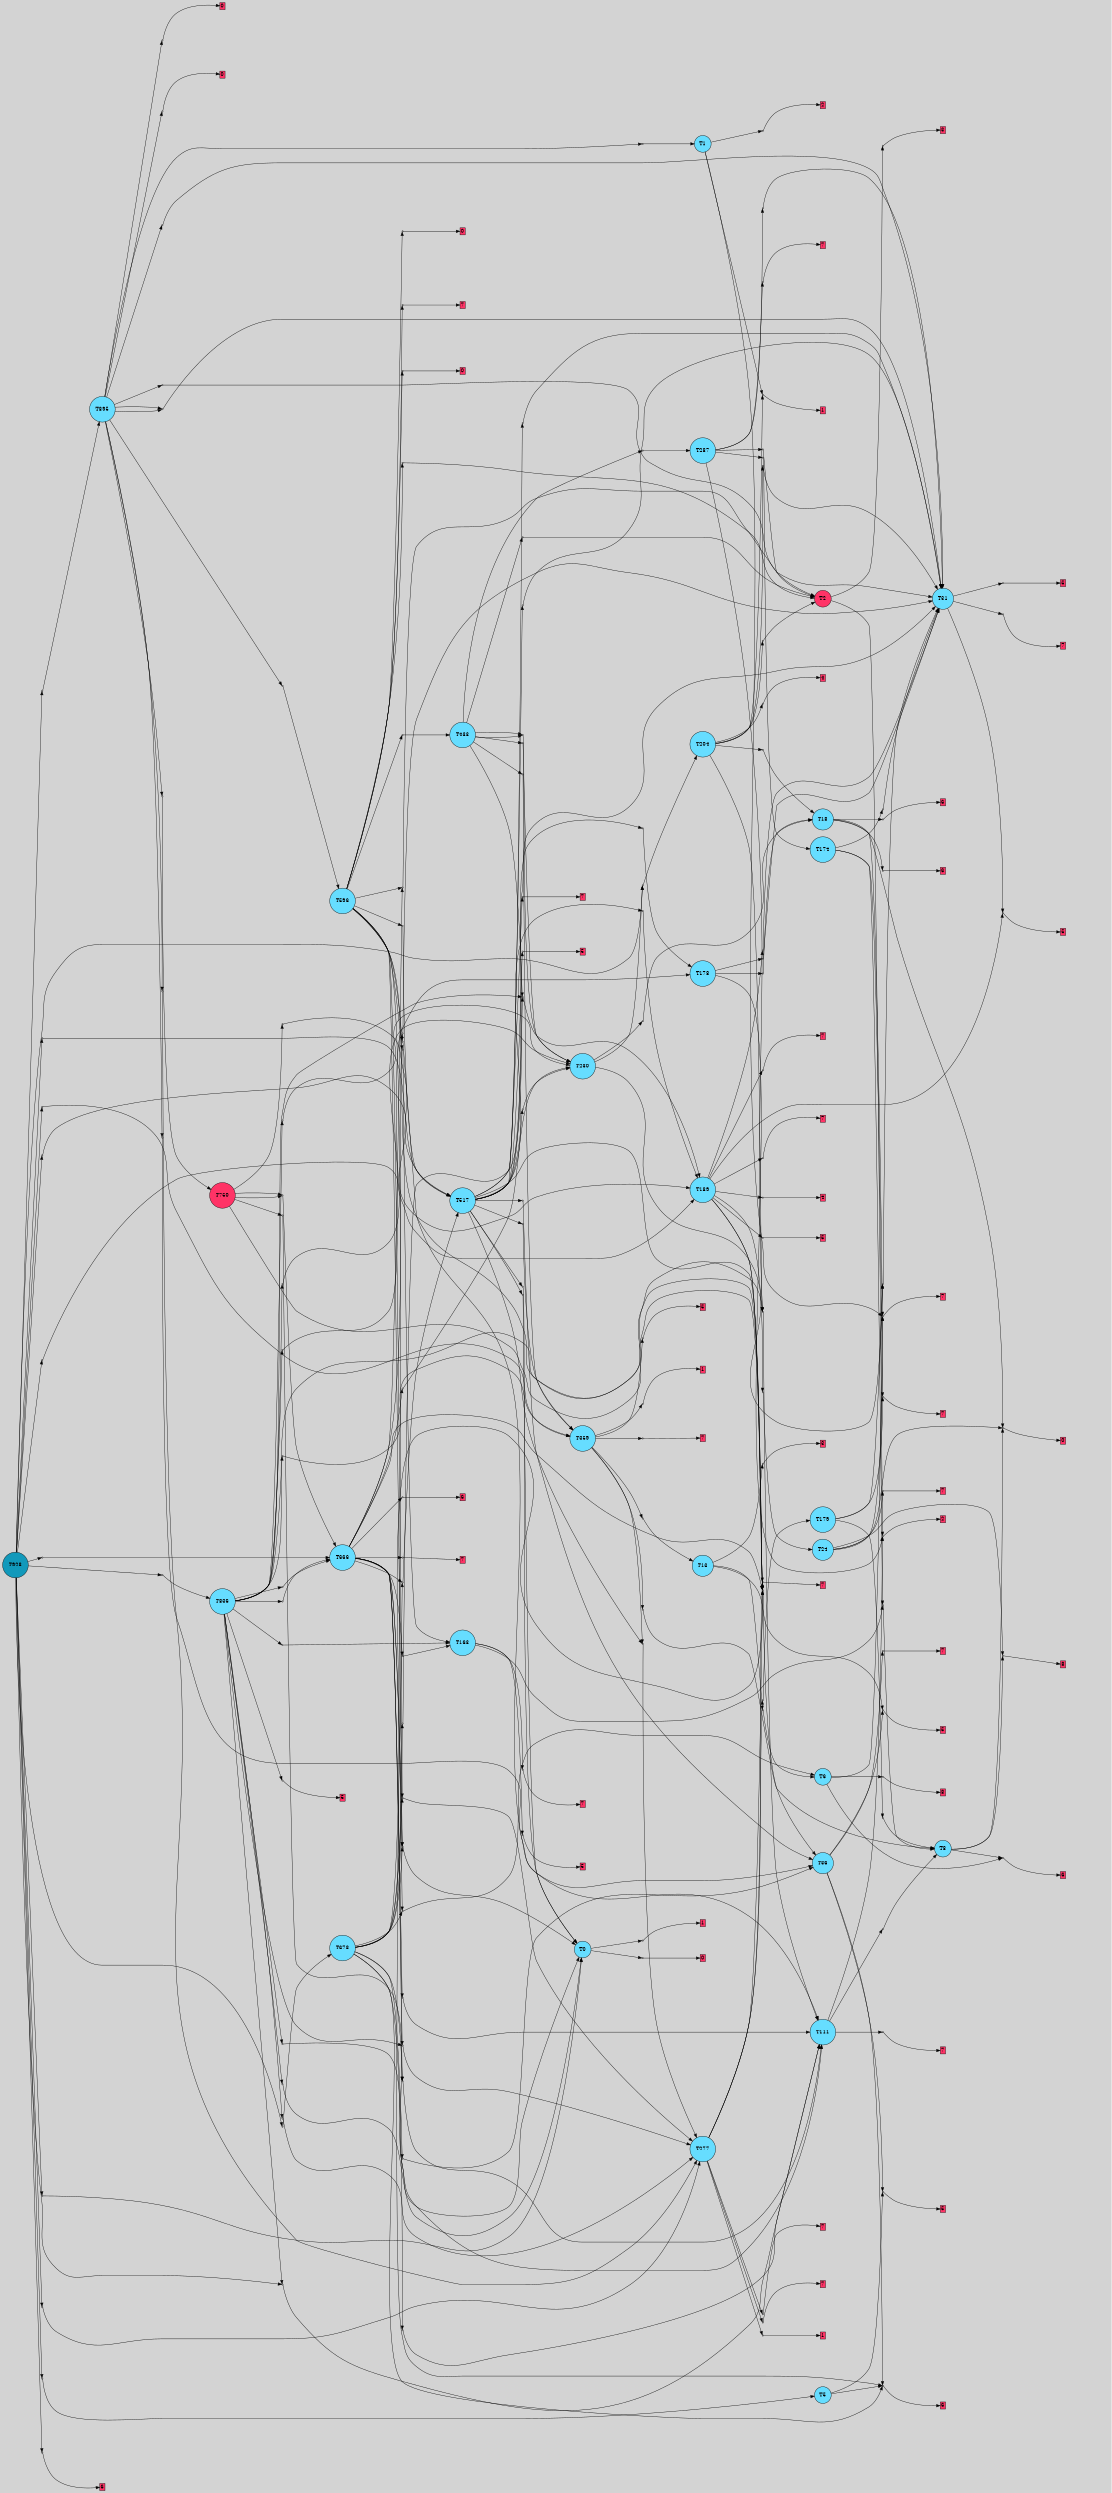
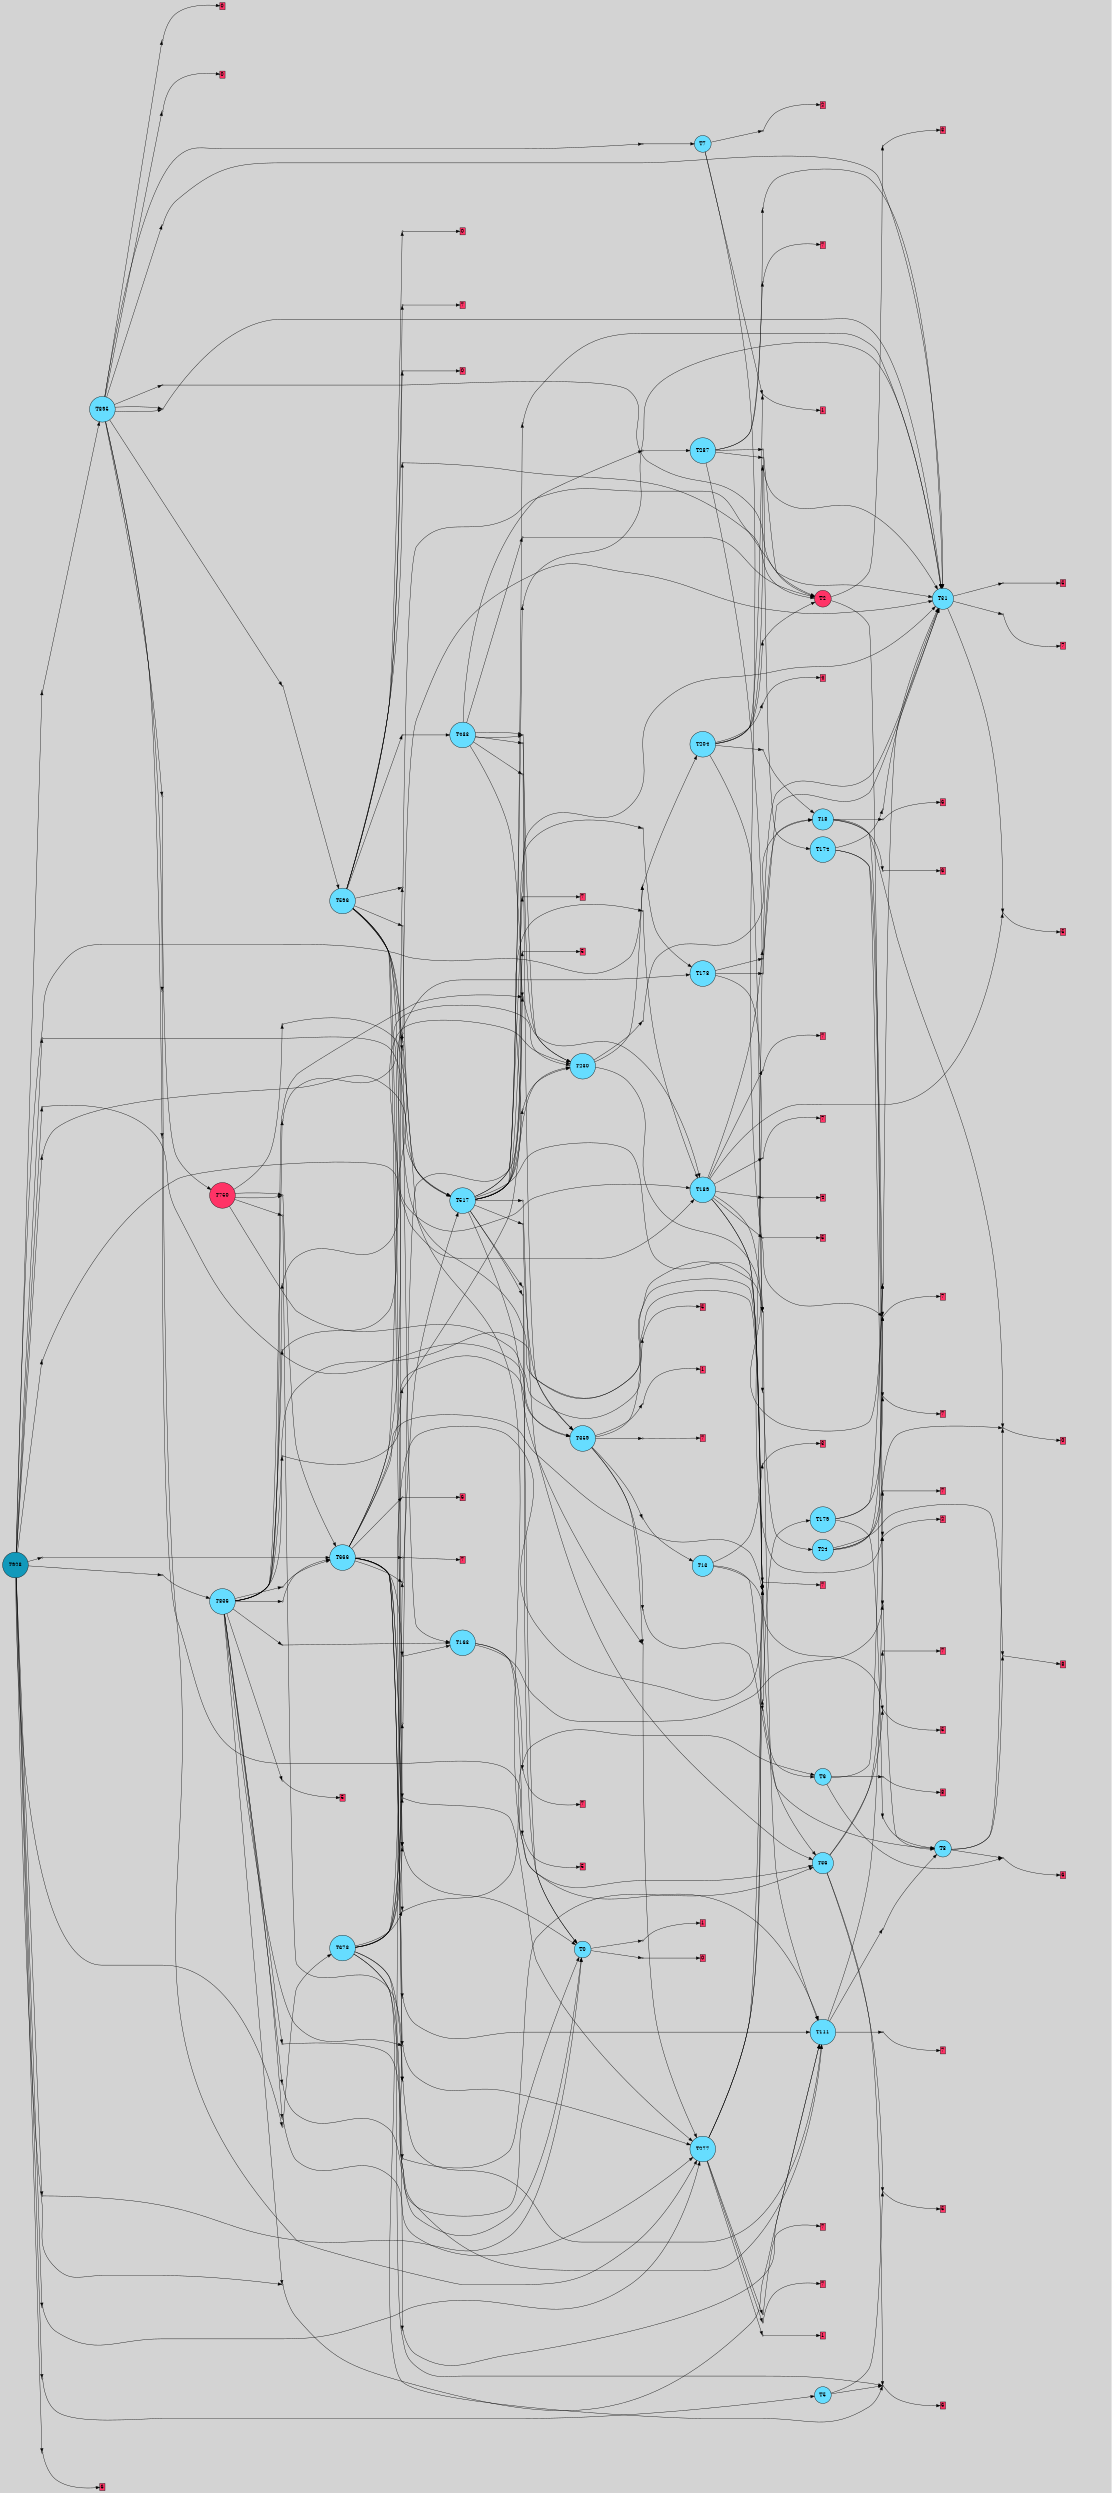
(703, 144) -> (703, 144)
